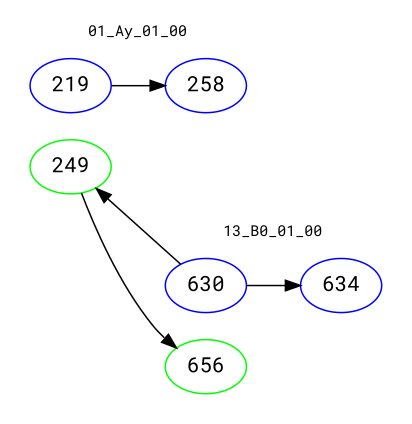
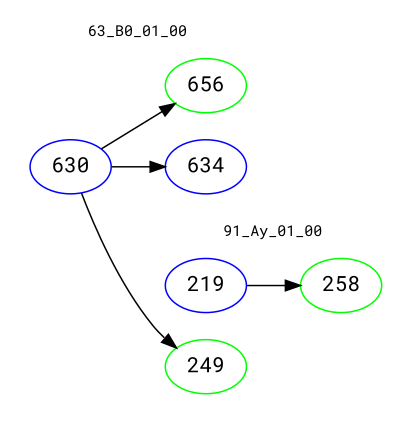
(138, 32) -> (274, 232)
(206, 86) -> (341, 286)
(274, 232) -> (138, 32)
(116, 269) -> (132, 130)
